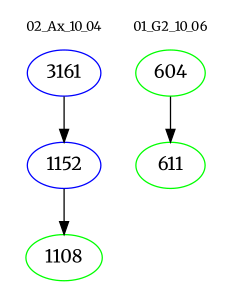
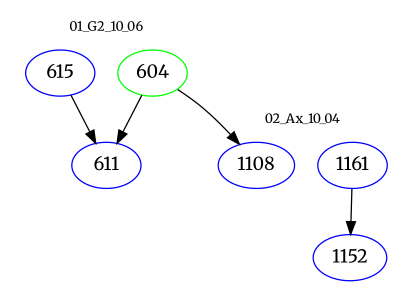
none -> (60, 73)
(64, 73) -> (353, 165)
(170, 165) -> (106, 165)
(64, 205) -> (216, 120)
(64, 258) -> (256, 165)
